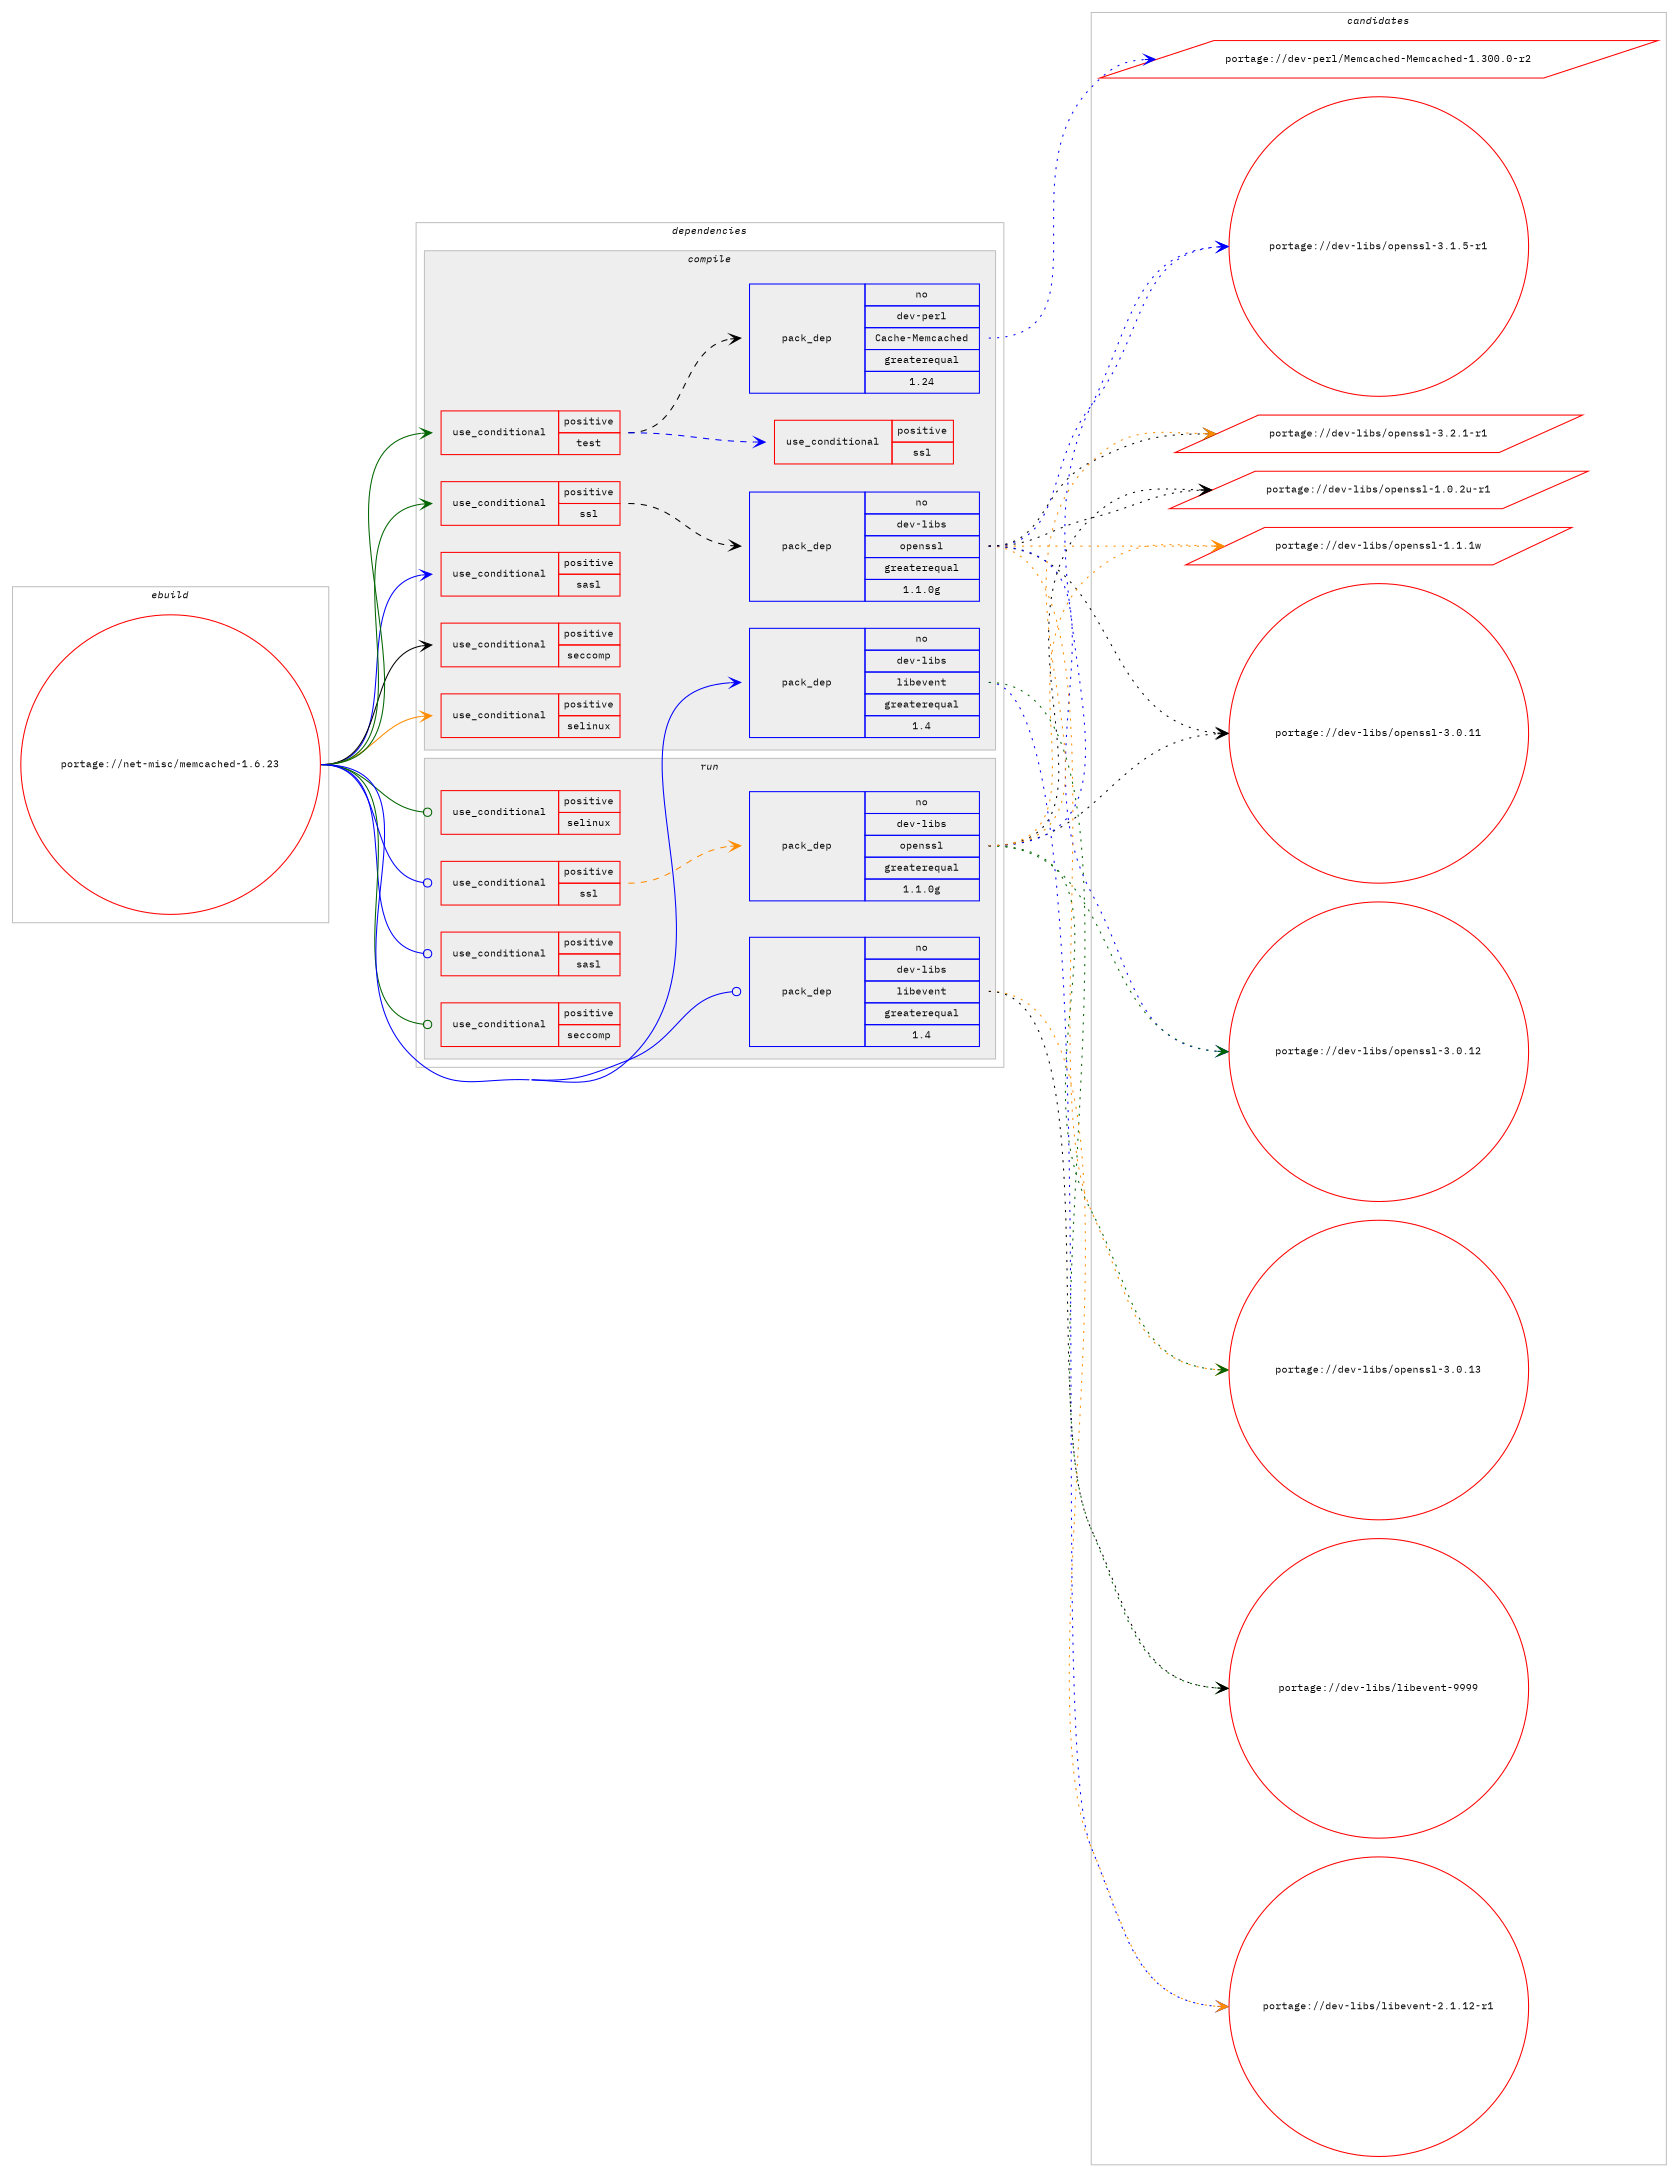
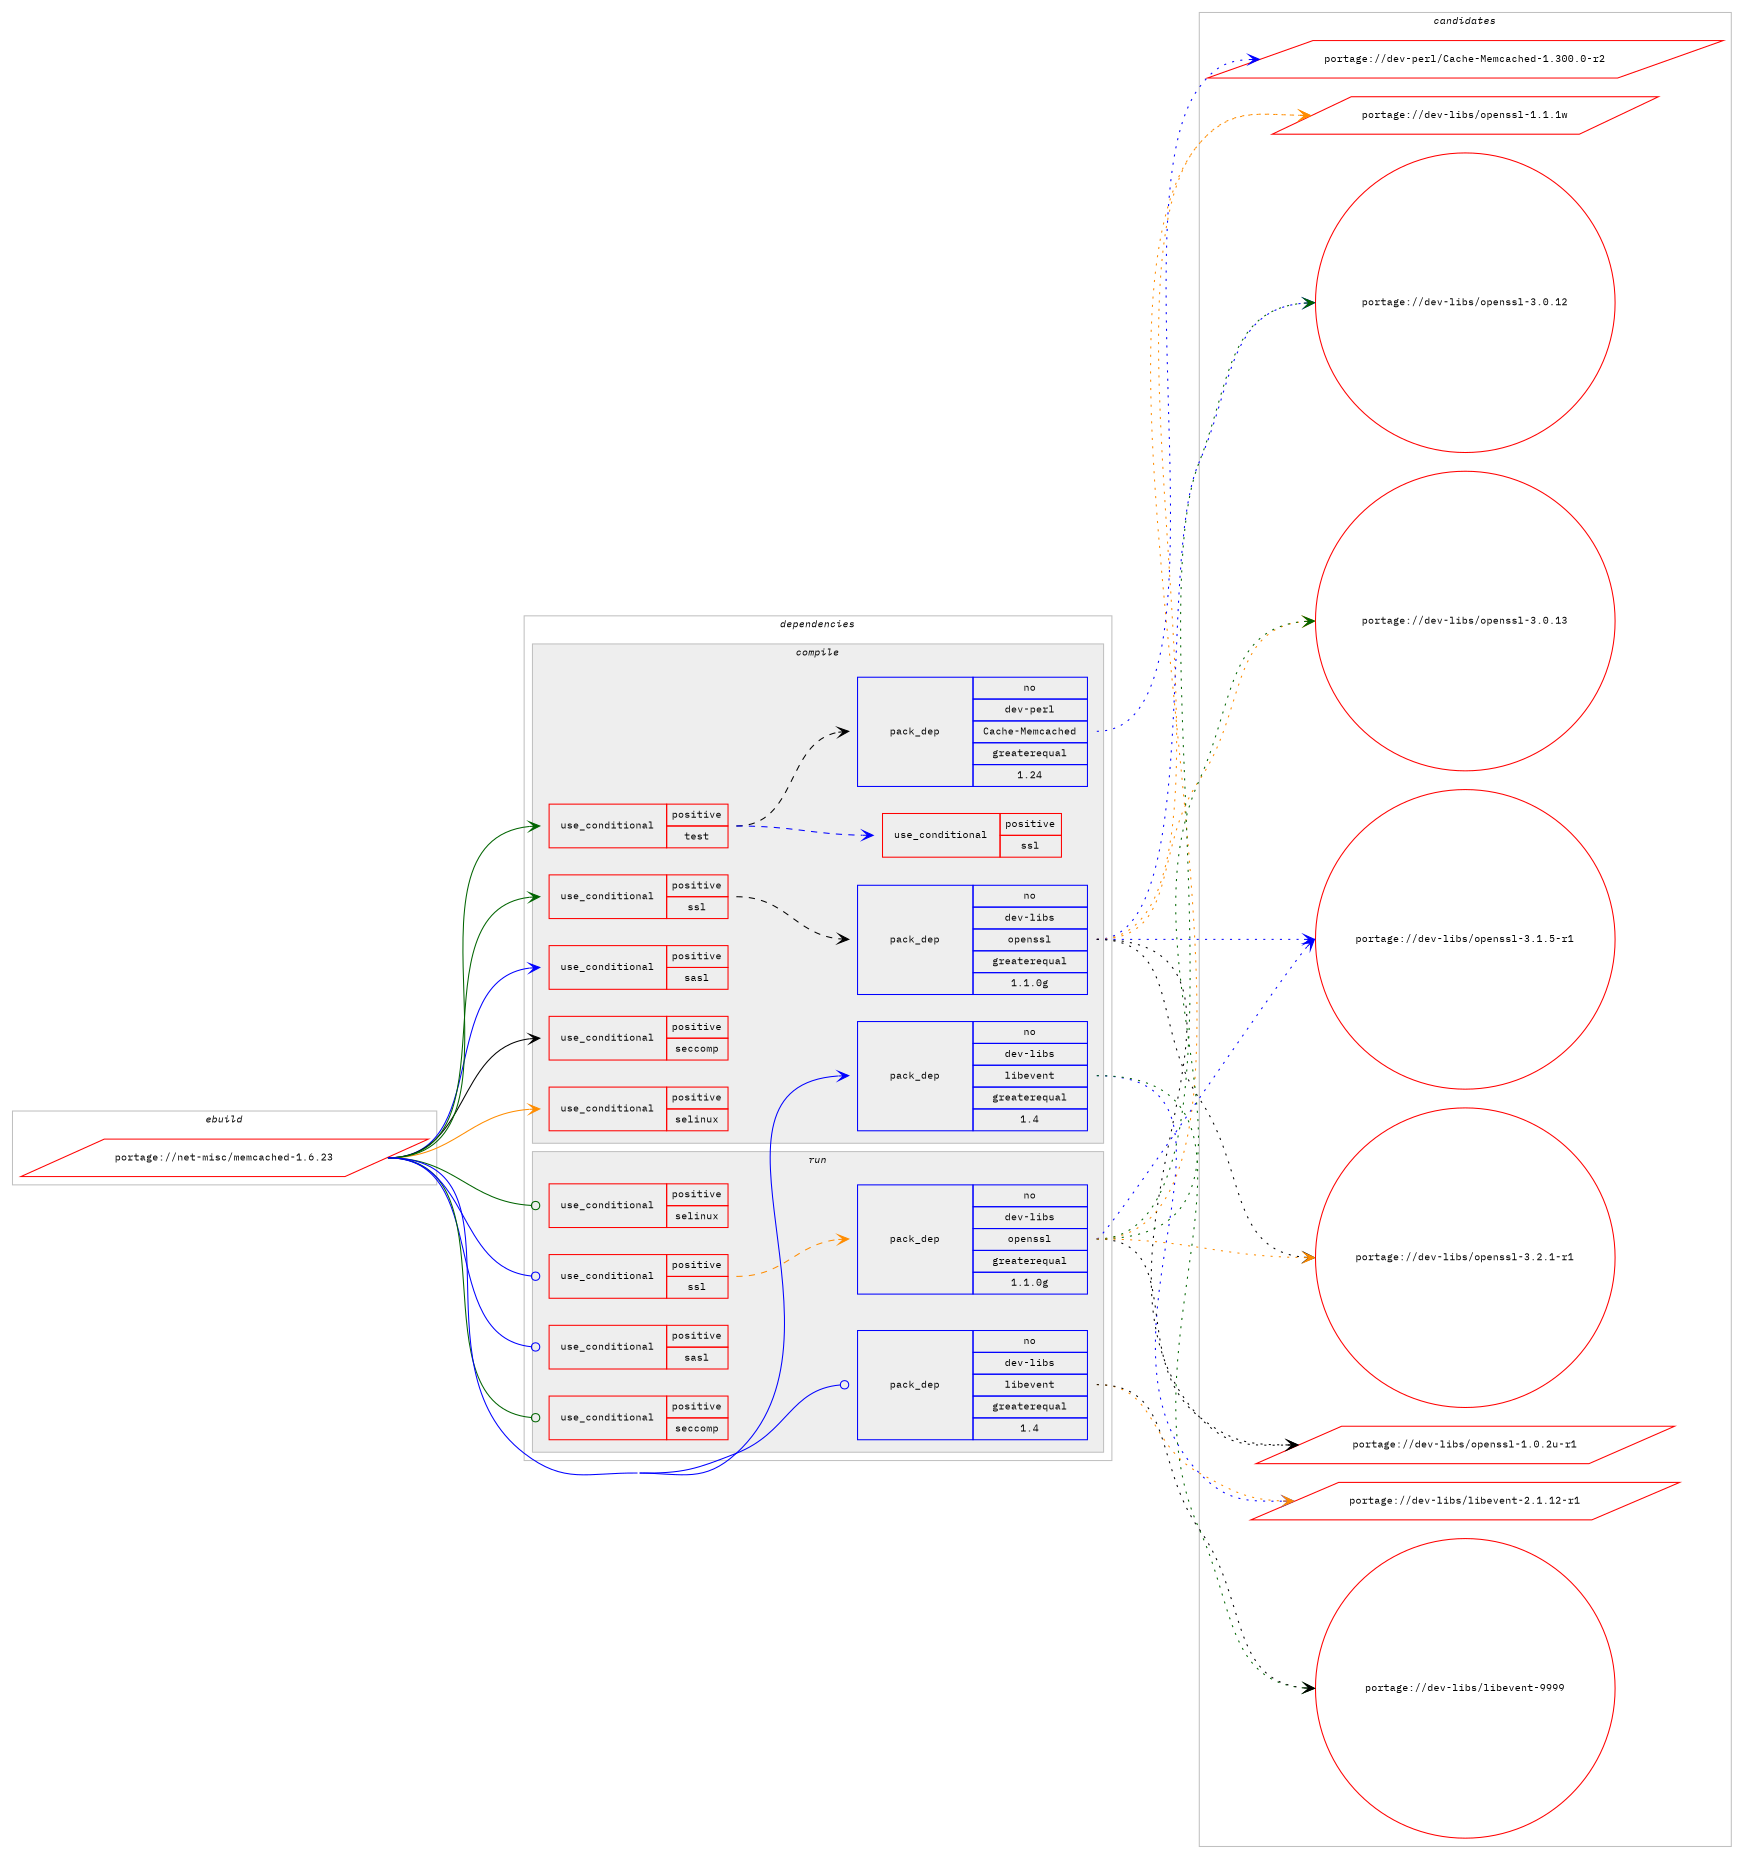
(1379, 59) -> (1465, 59)
(1379, 434) -> (1465, 1258)
(1379, 733) -> none
(171, 765) -> (225, 1158)
(1379, 2007) -> (1465, 1501)
